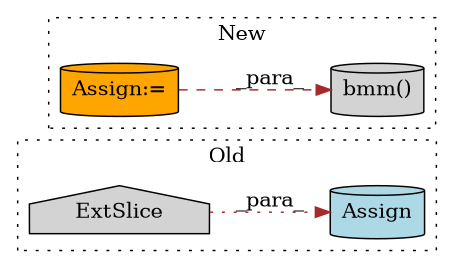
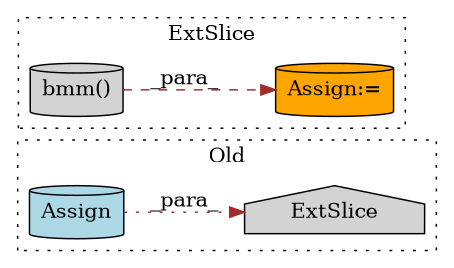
(242, 35) -> (212, 35)
(247, 90) -> (192, 90)
(263, 212) -> (177, 212)
